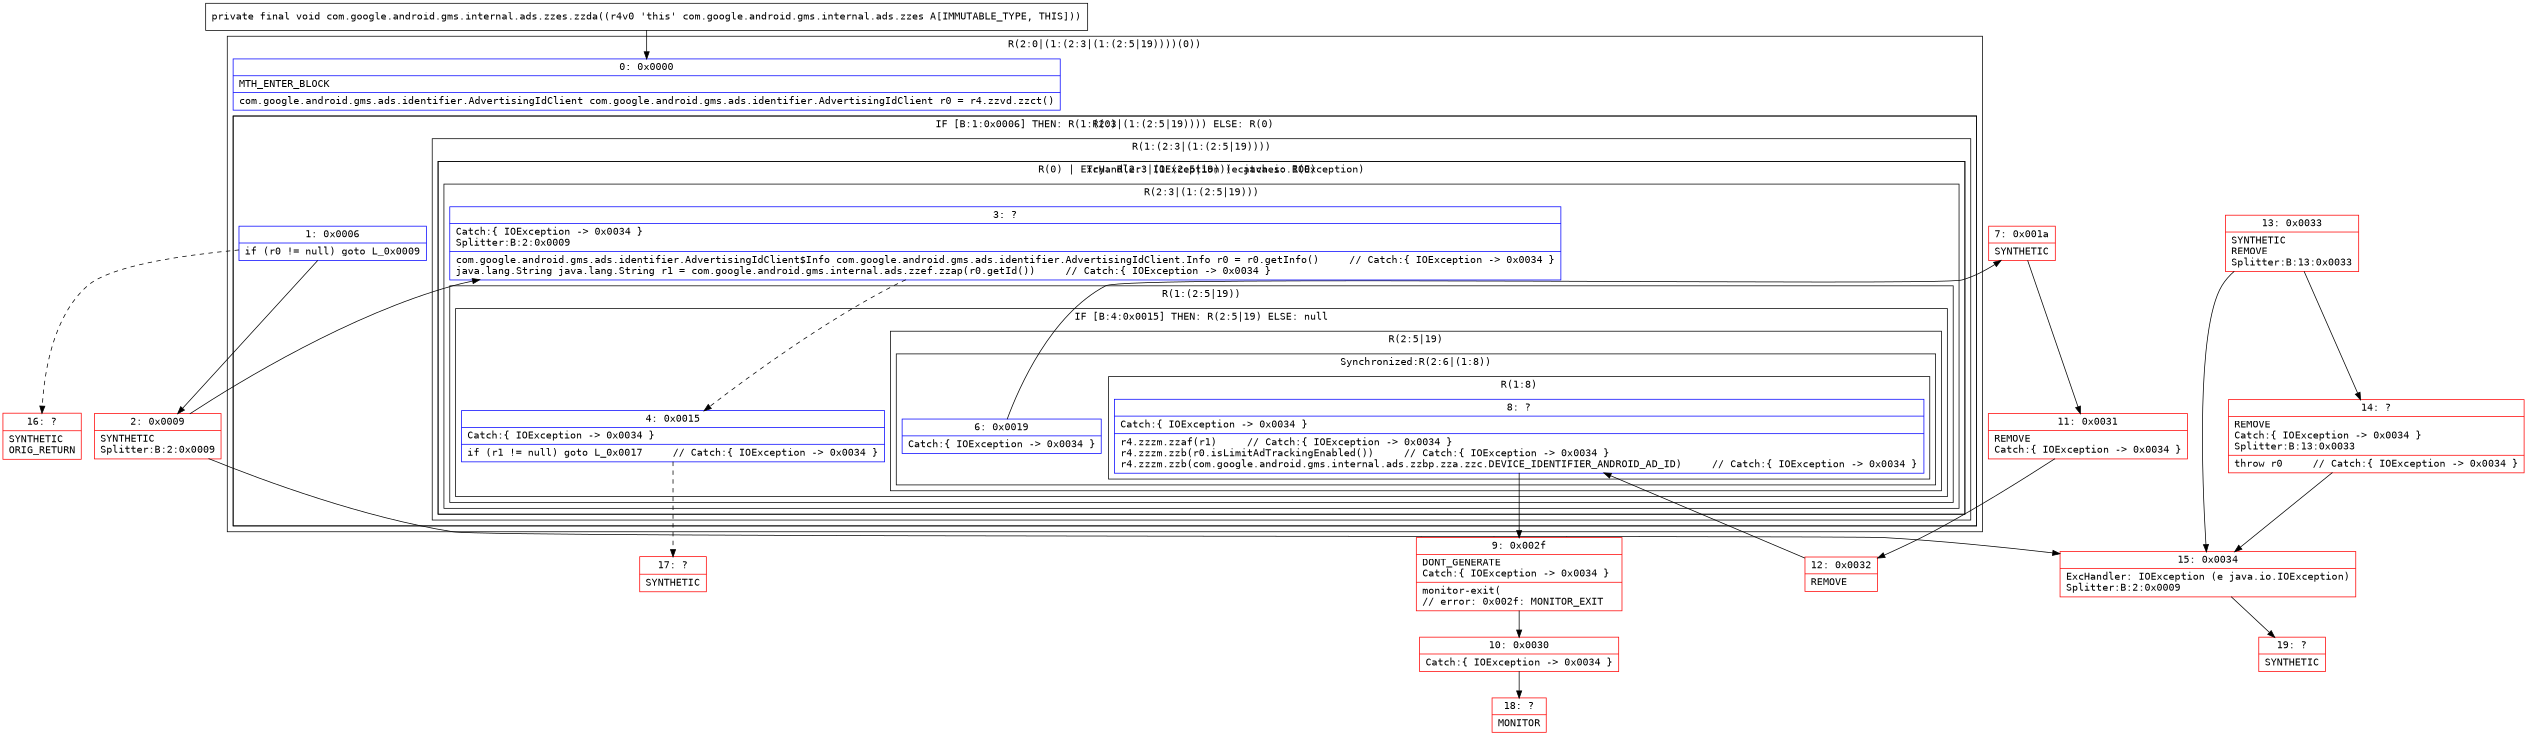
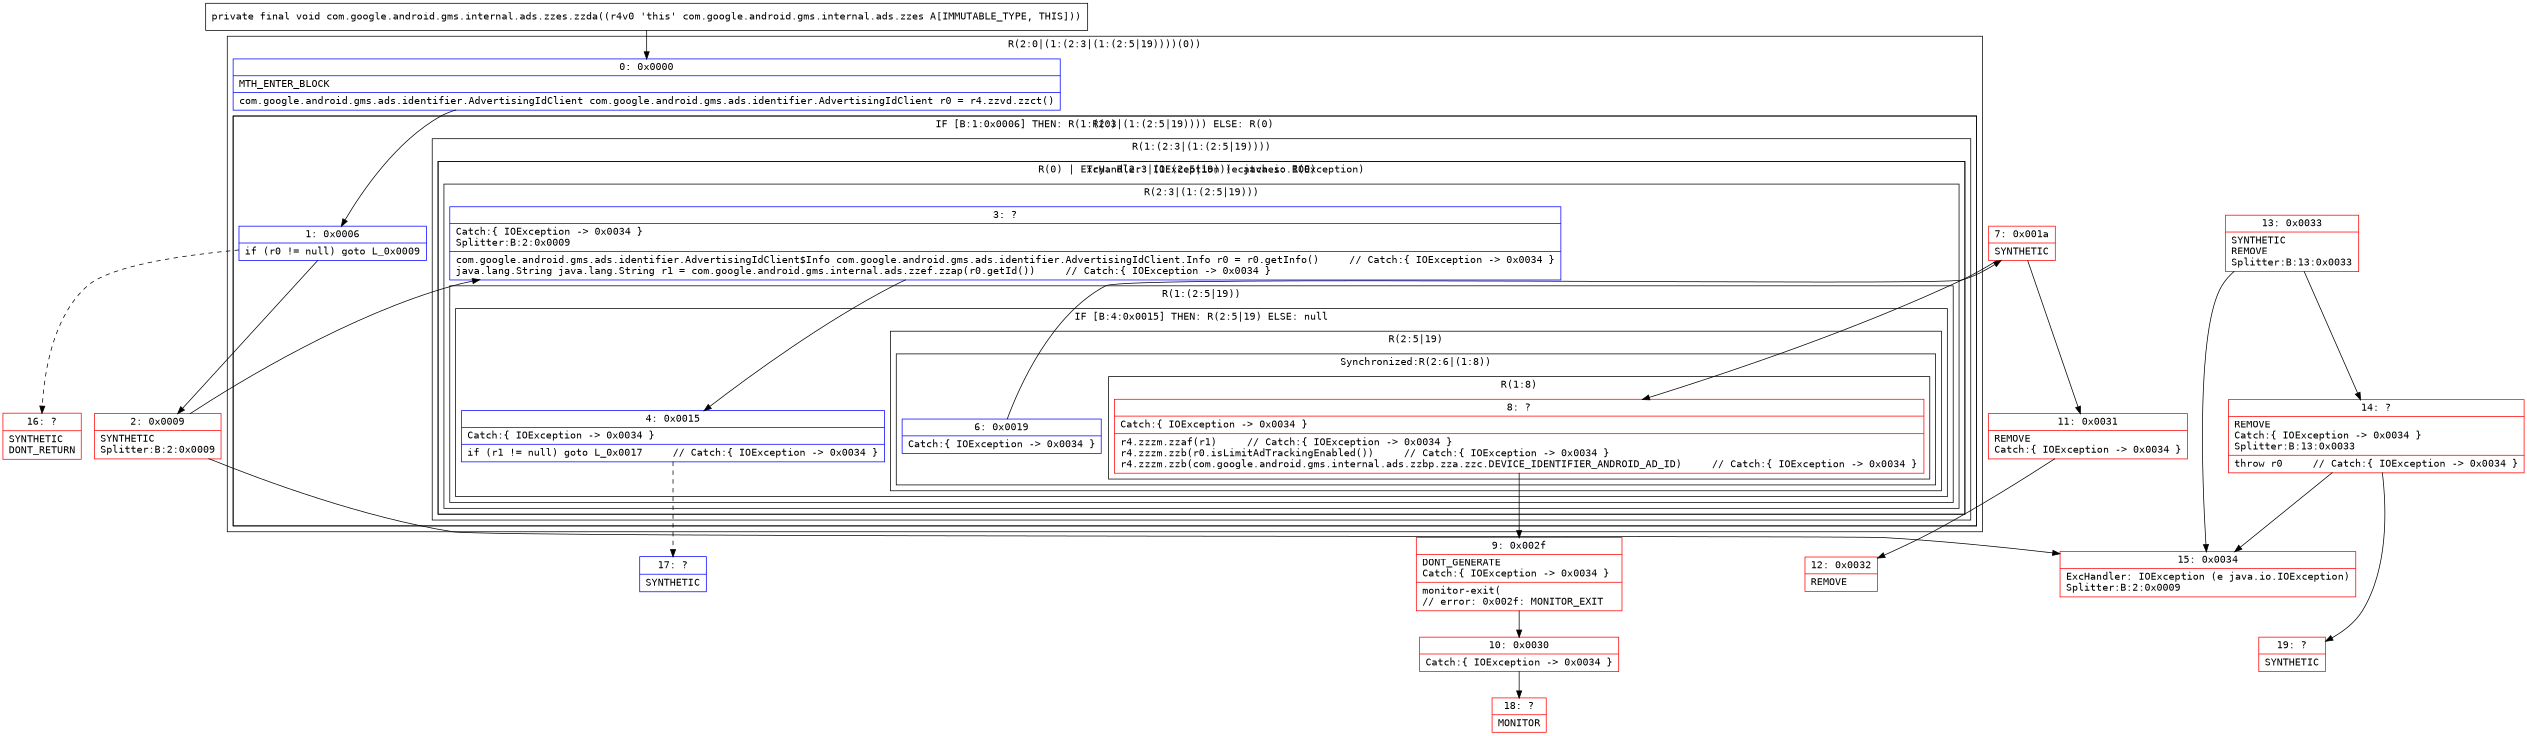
none -> (392, 156)
(805, 338) -> (805, 338)
(1519, 436) -> (1519, 436)
(42, 450) -> (42, 450)
(1708, 517) -> (1827, 336)
(673, 574) -> (673, 574)
(2250, 614) -> (2380, 564)
